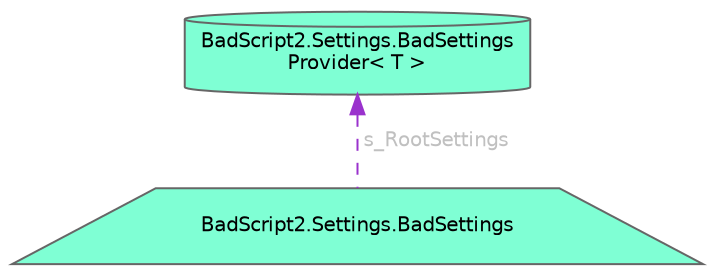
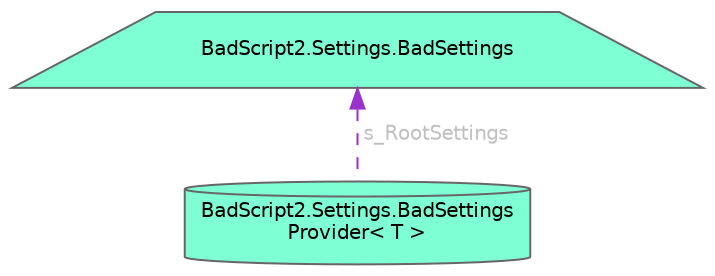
(358, 151) -> (358, 145)
